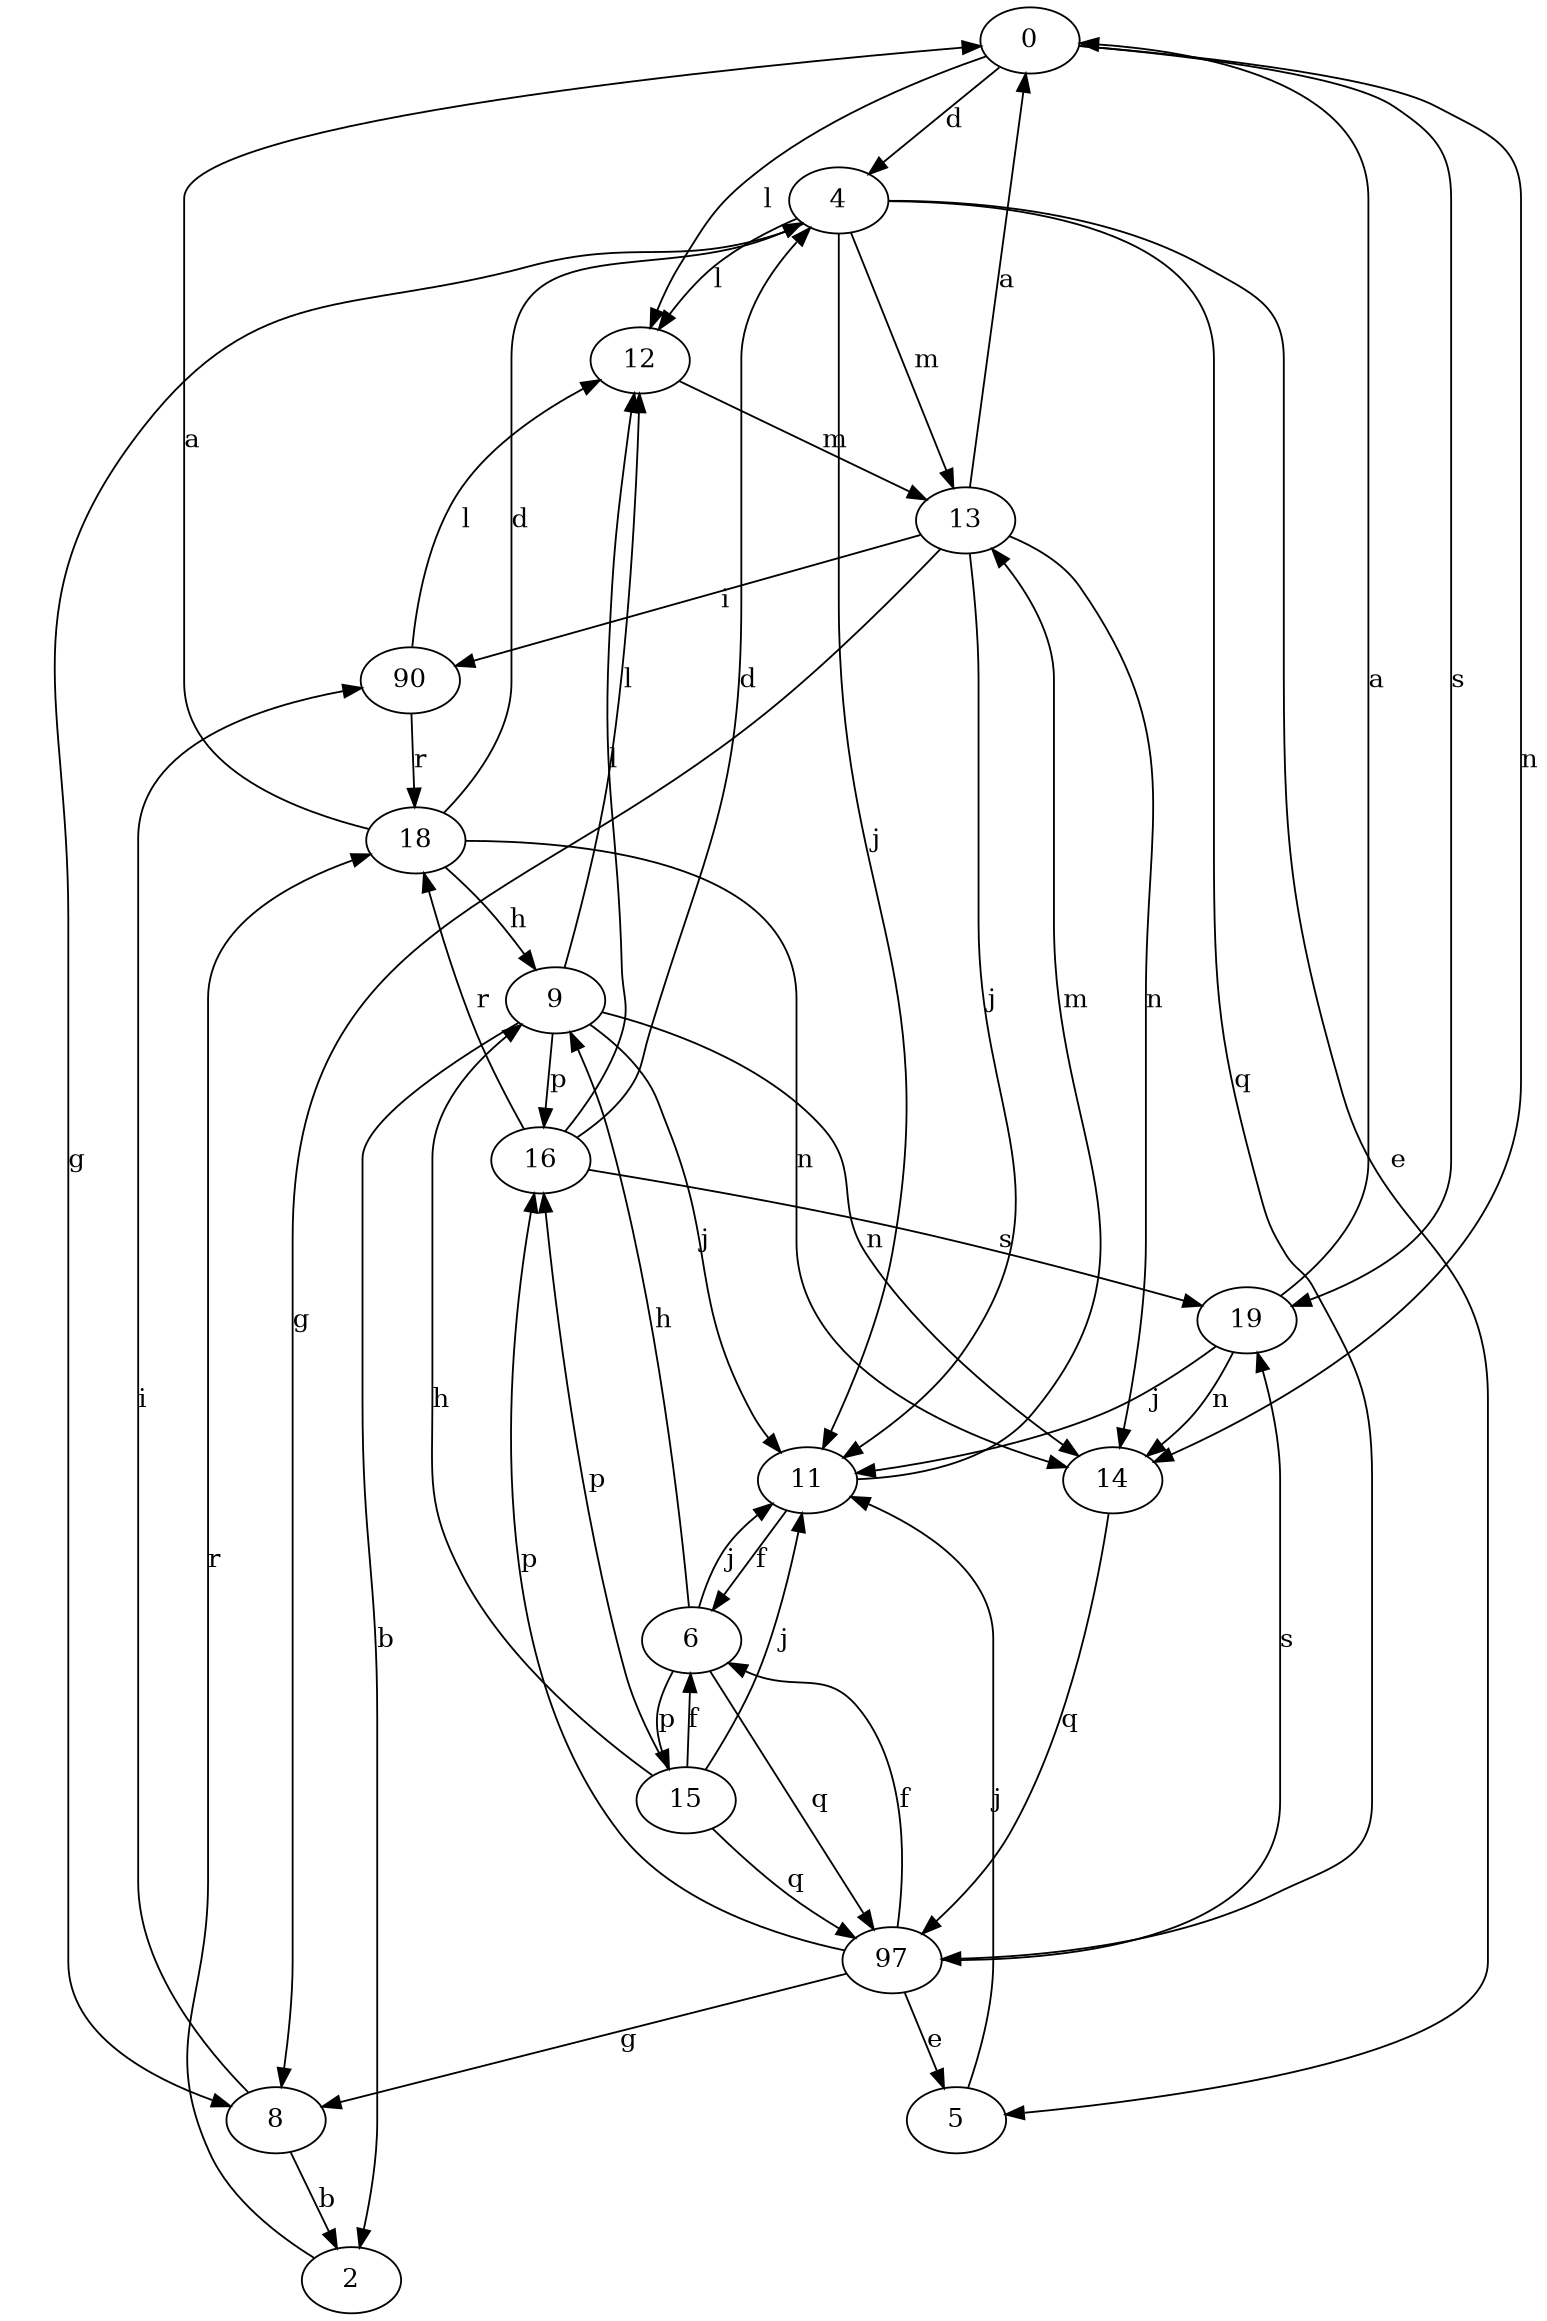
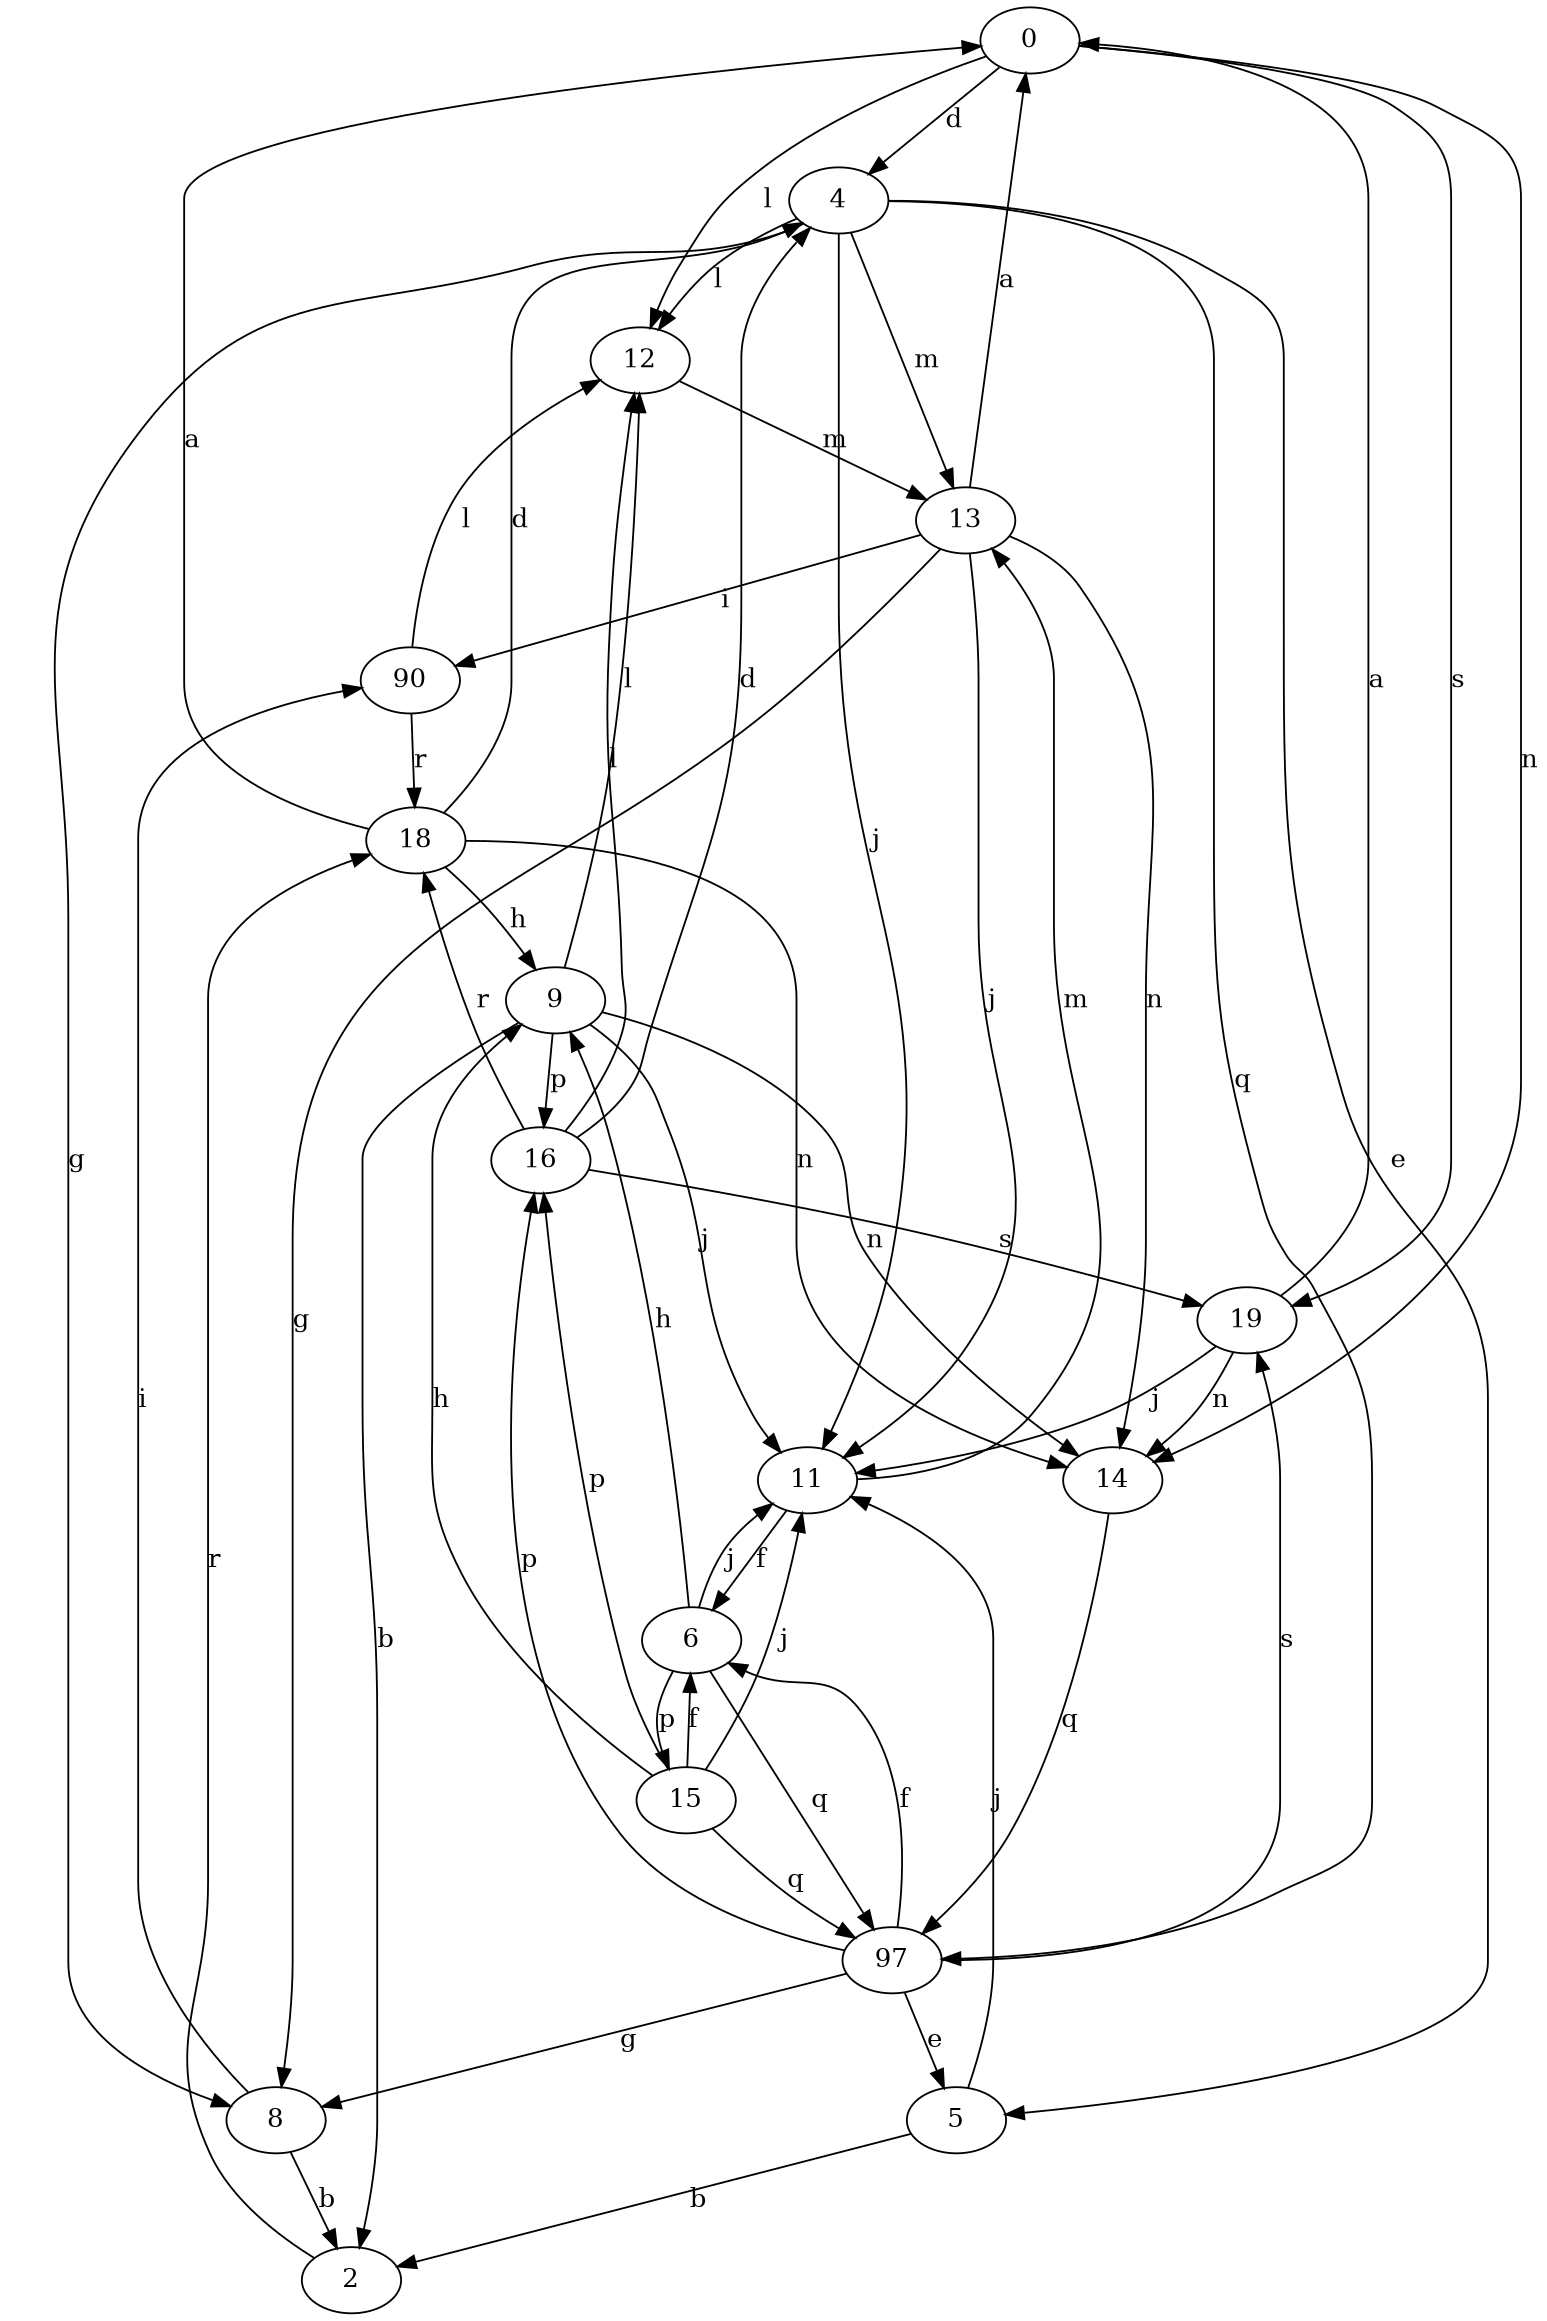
none -> (663, 2198)
